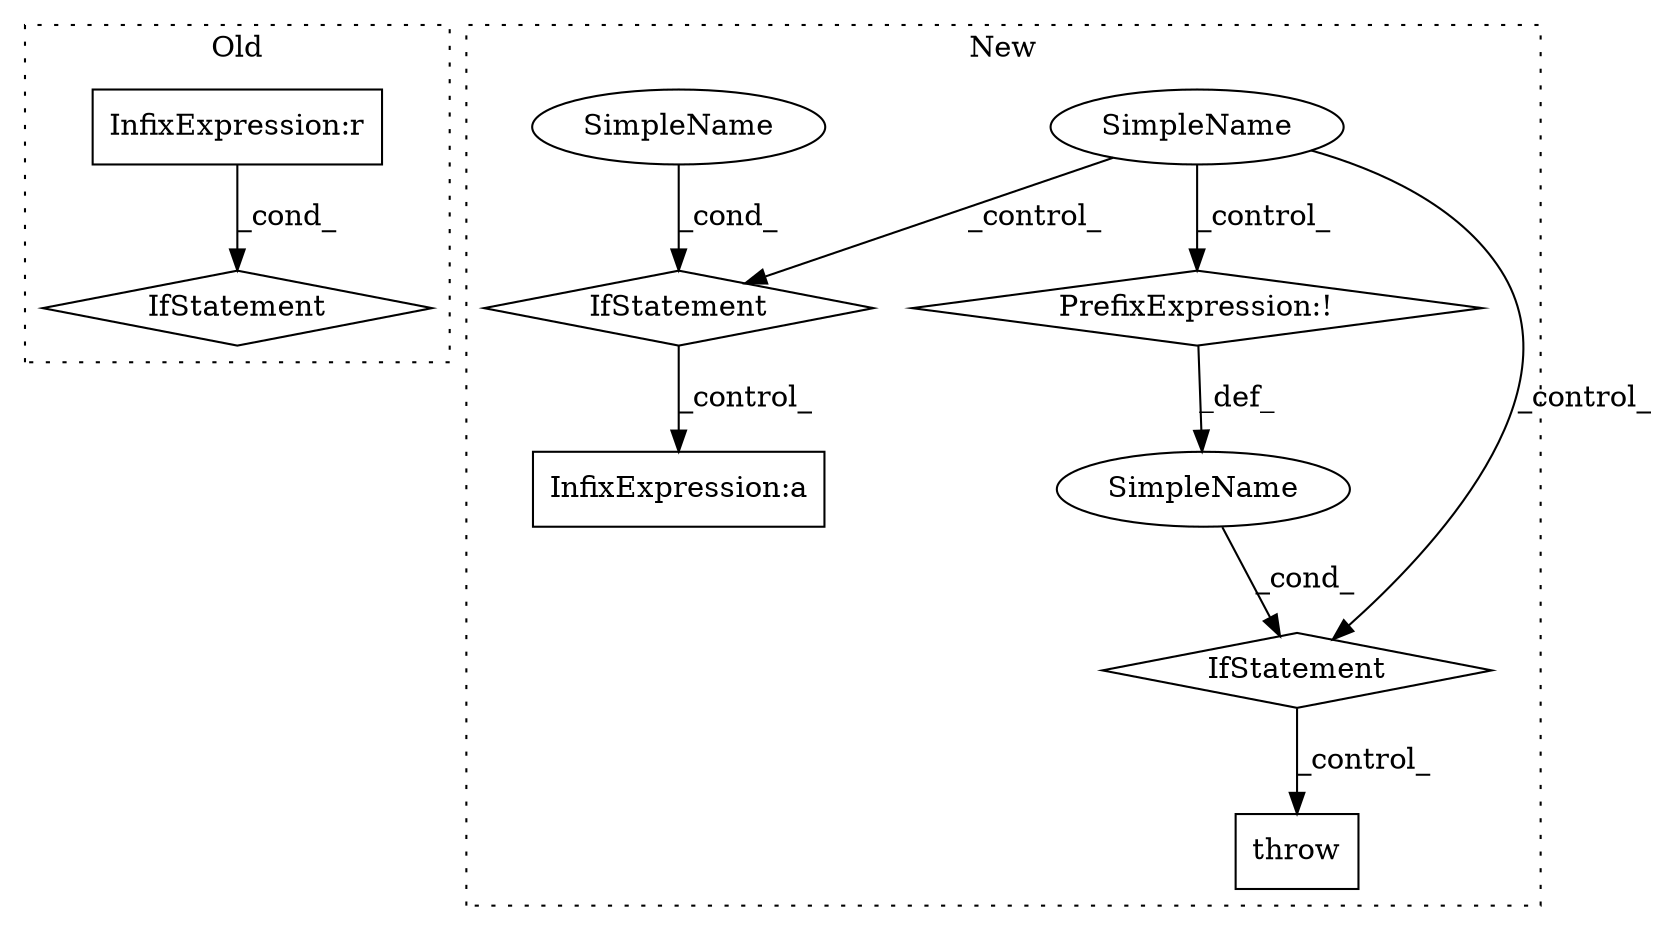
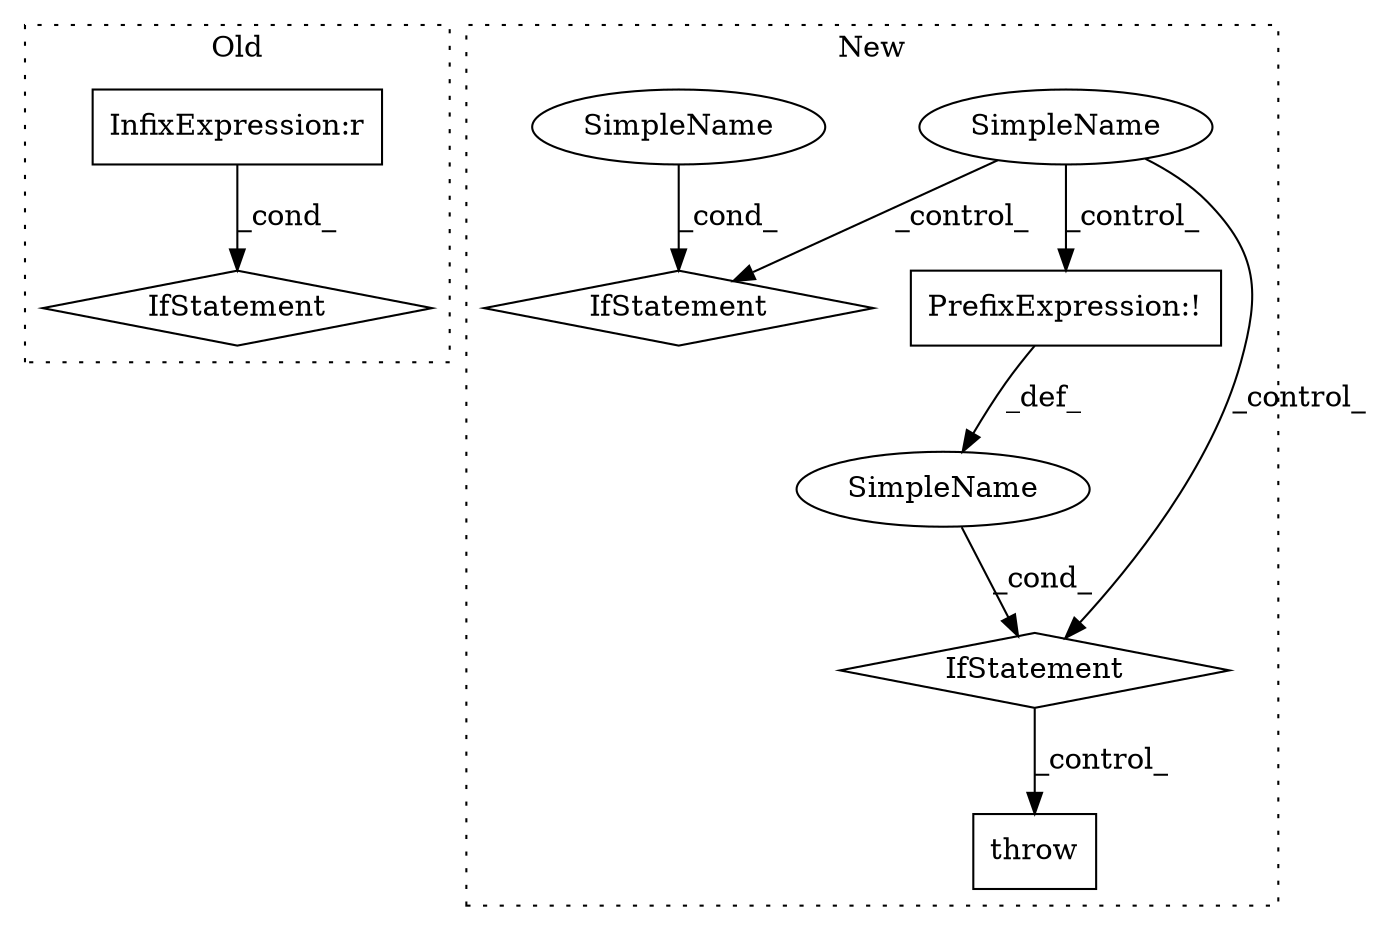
(1197, 308) -> (1066, 308)
(679, 489) -> none
